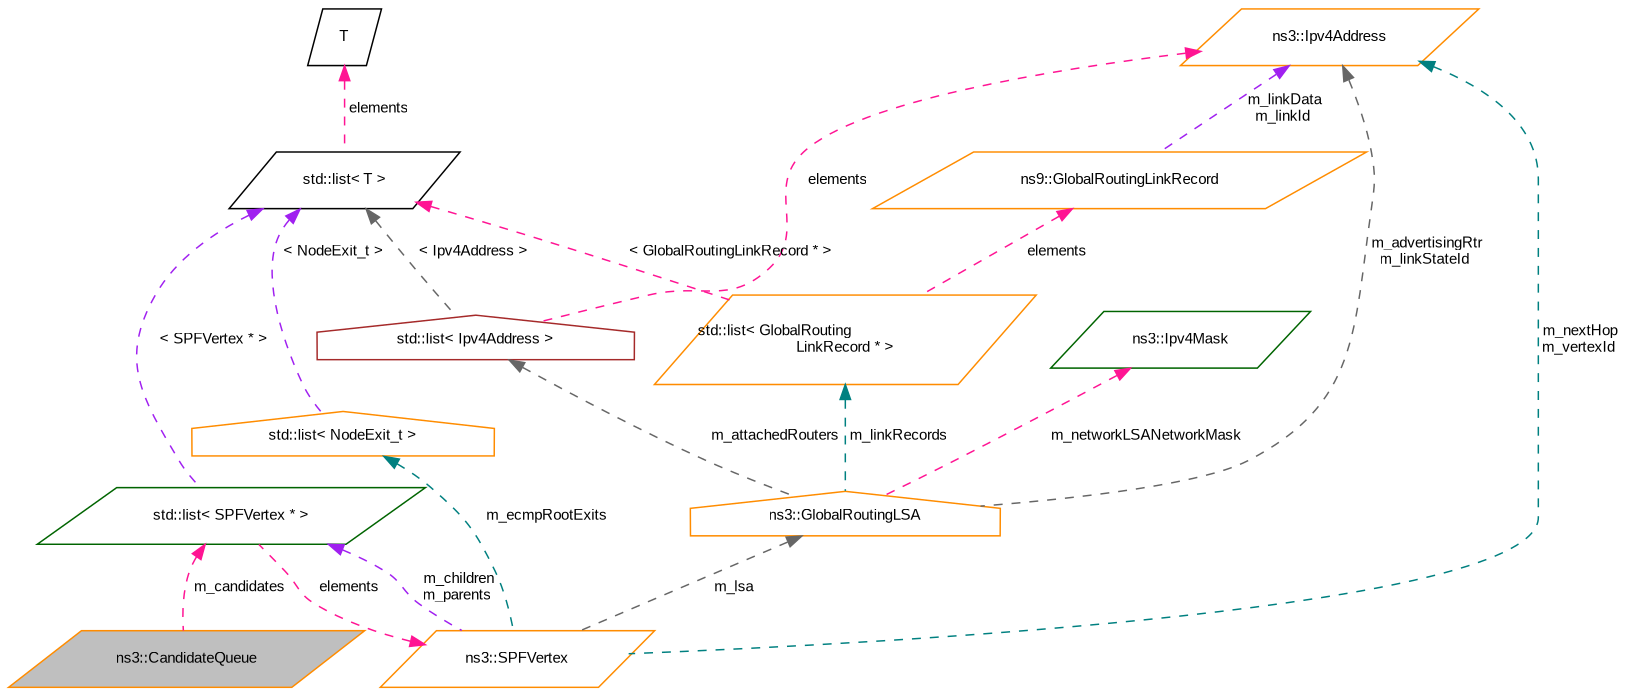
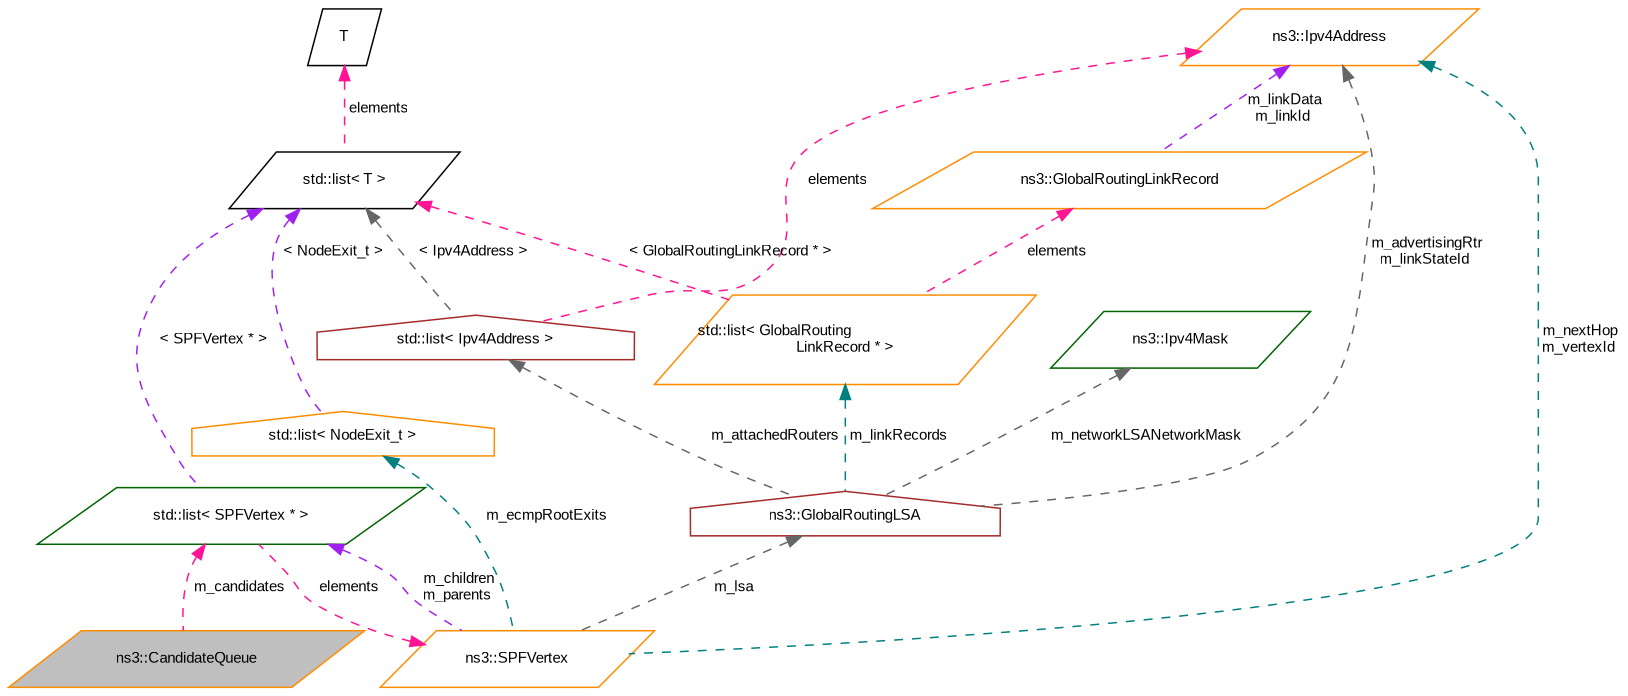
(1120, 180) -> (1120, 180)
(1001, 437) -> (1001, 437)
(845, 516) -> (845, 516)
